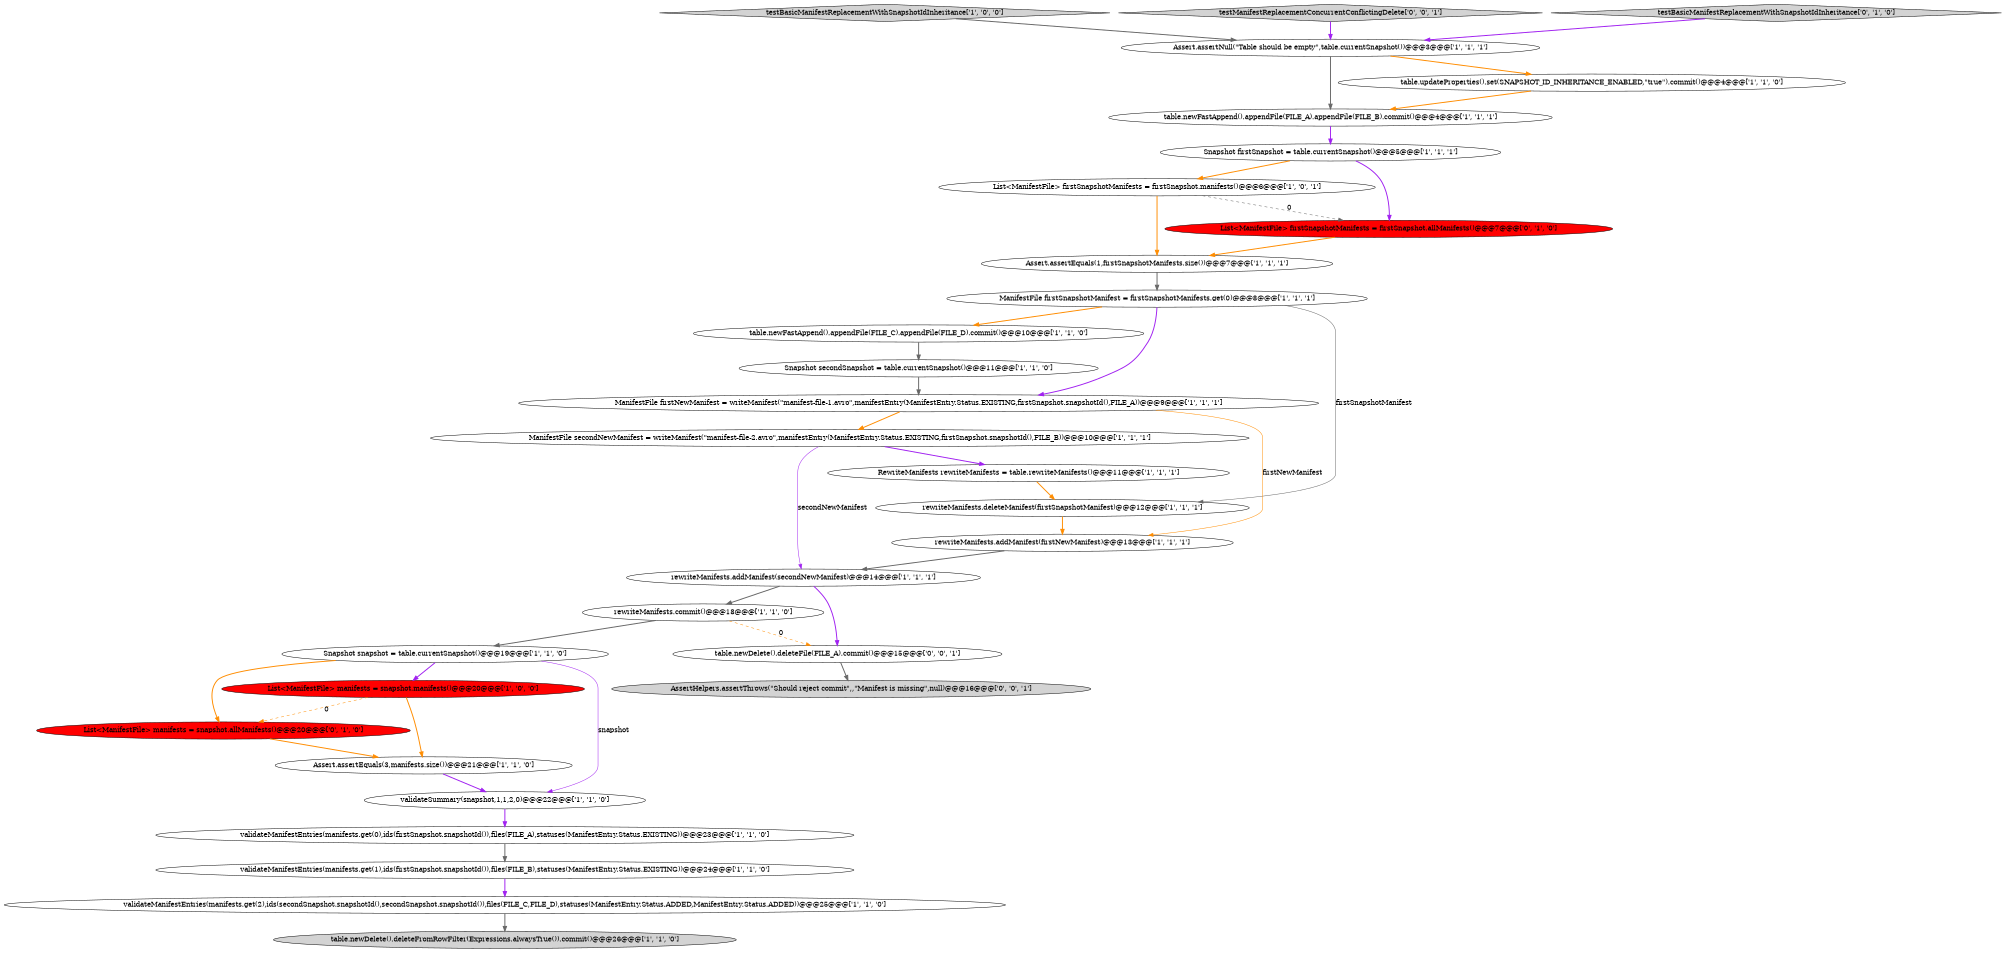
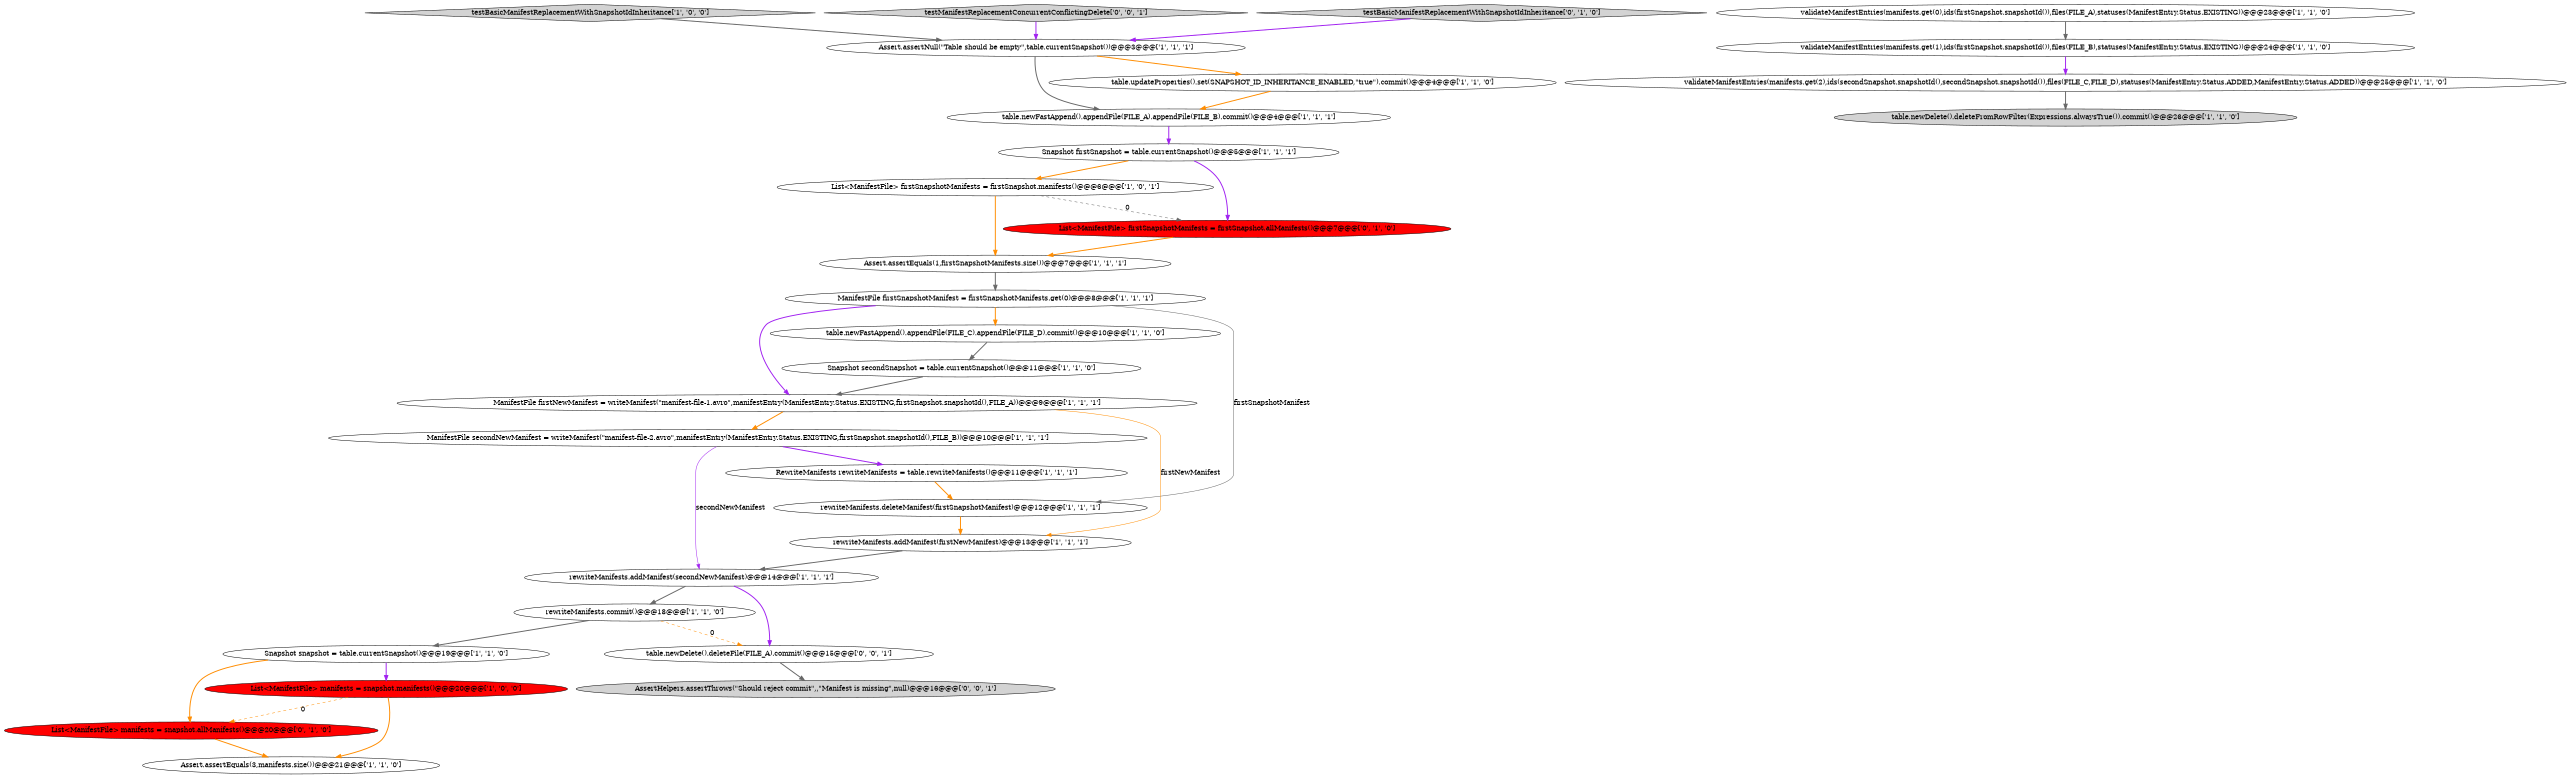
(505, 800) -> none
